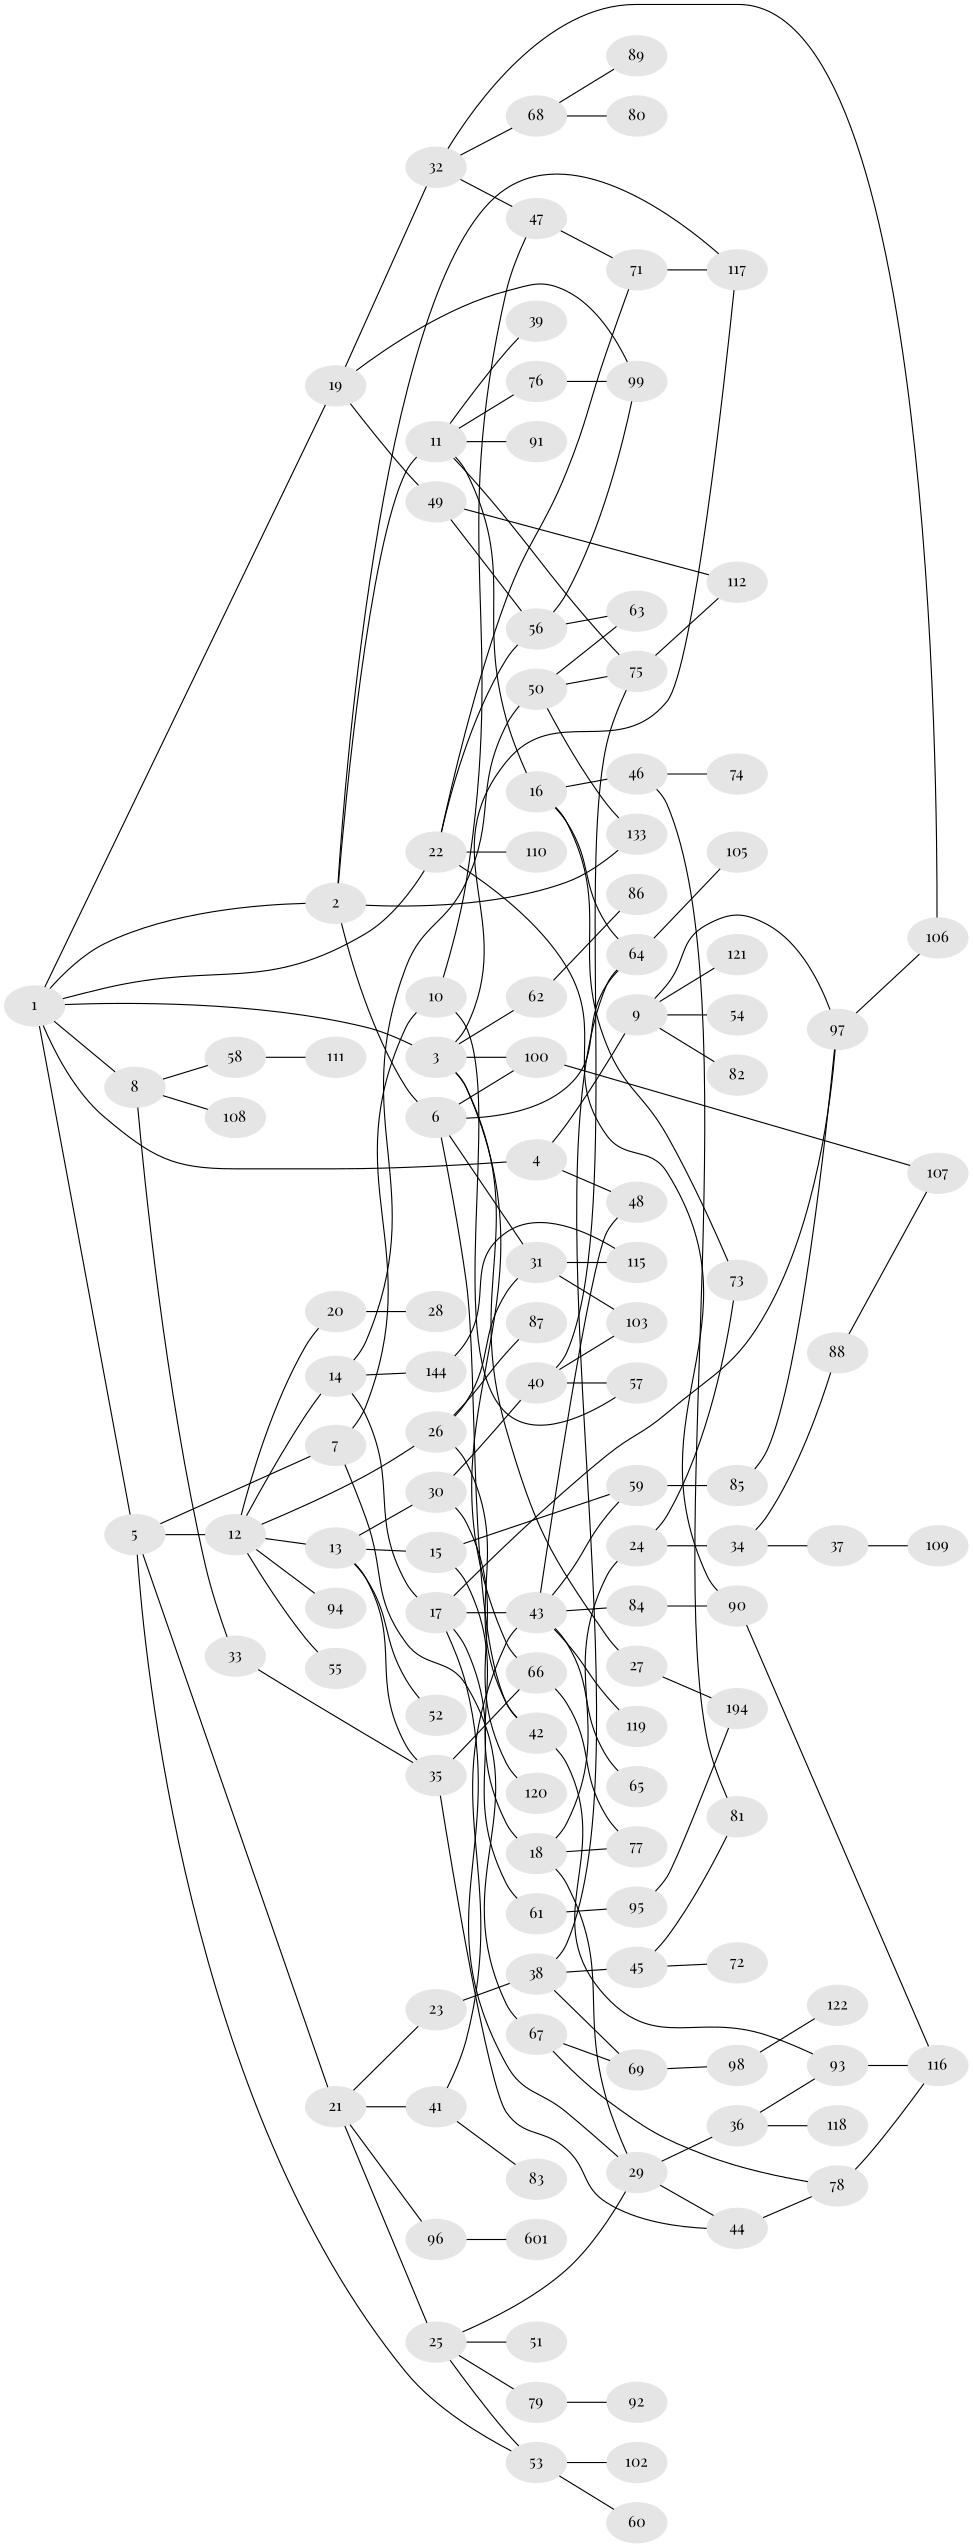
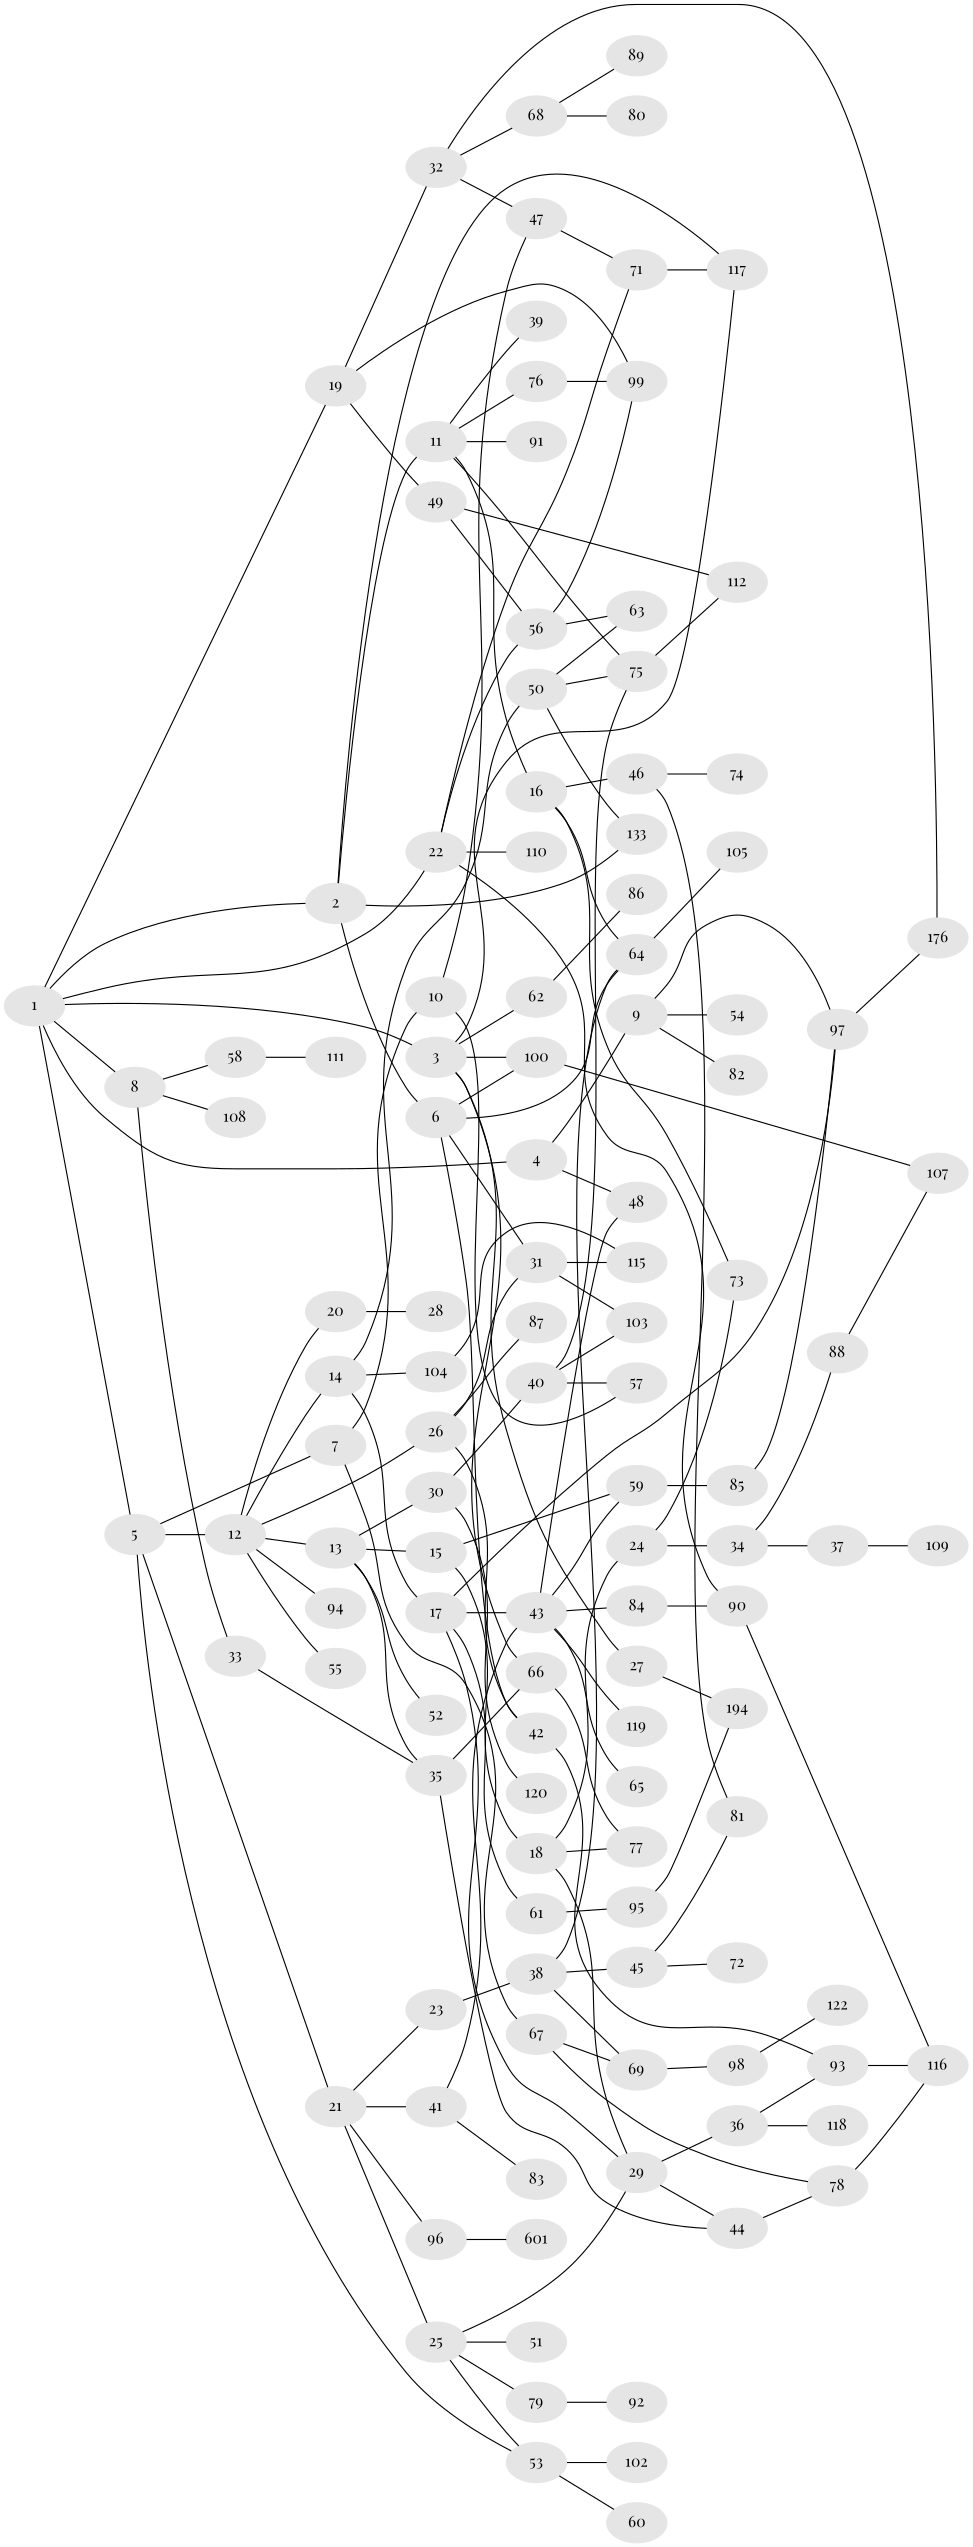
(938, 938) -> (938, 938)
(737, 955) -> none
(436, 1372) -> (436, 1372)
